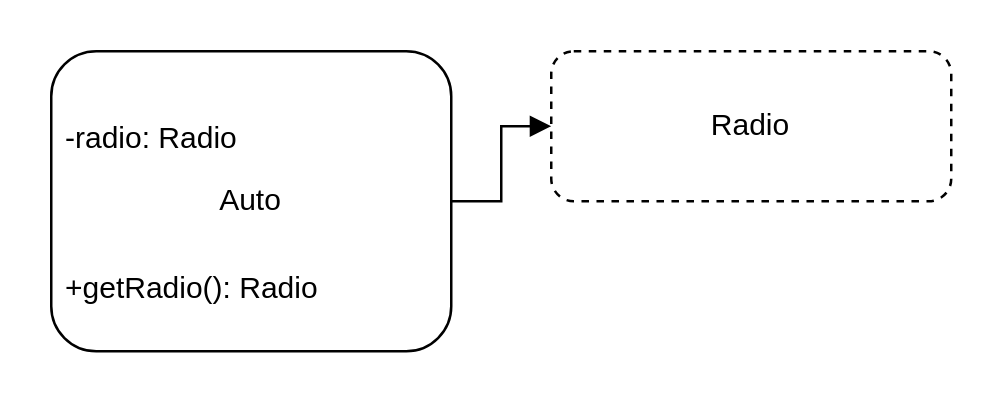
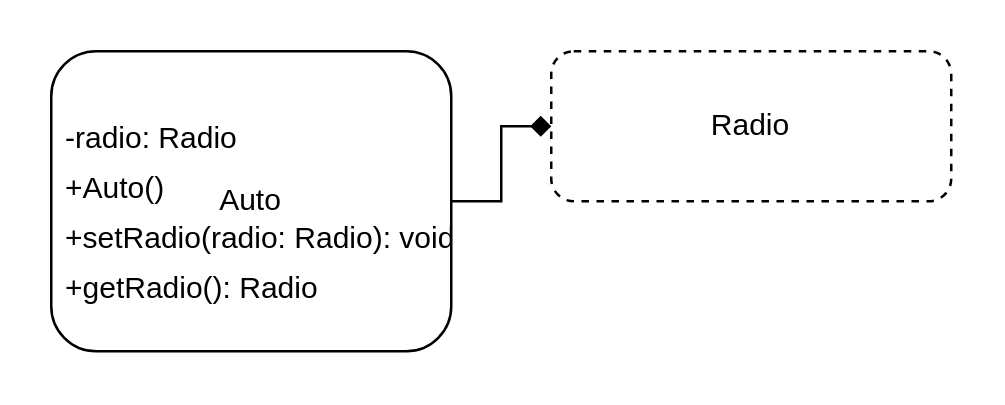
(529, 126) -> (530, 126)
none -> (251, 189)
none -> (251, 239)
